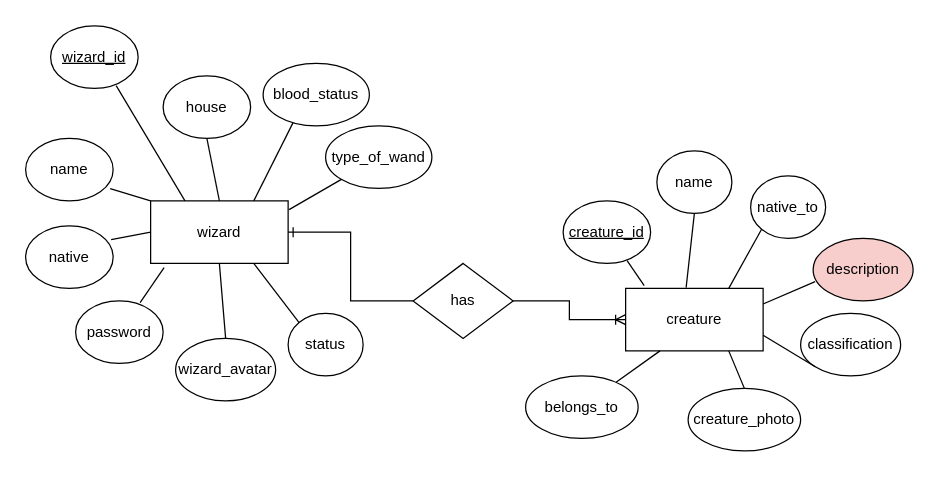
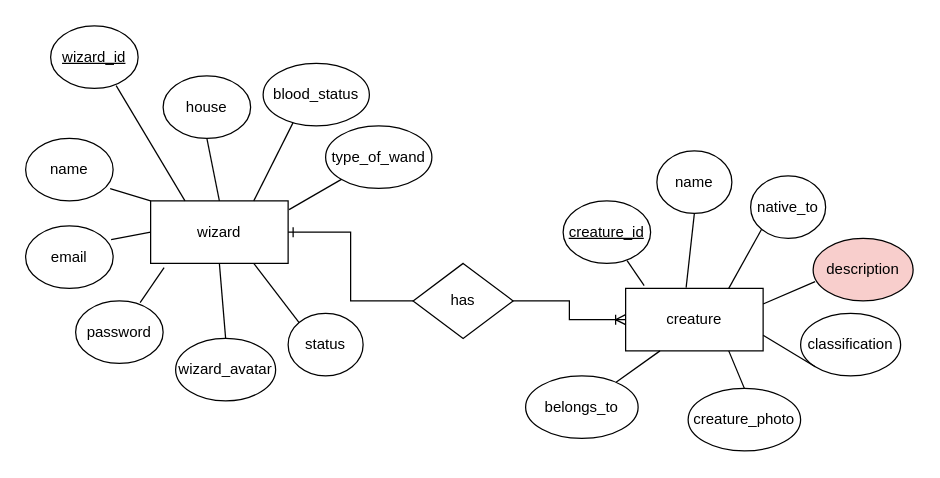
(69, 257) -> (69, 257)
